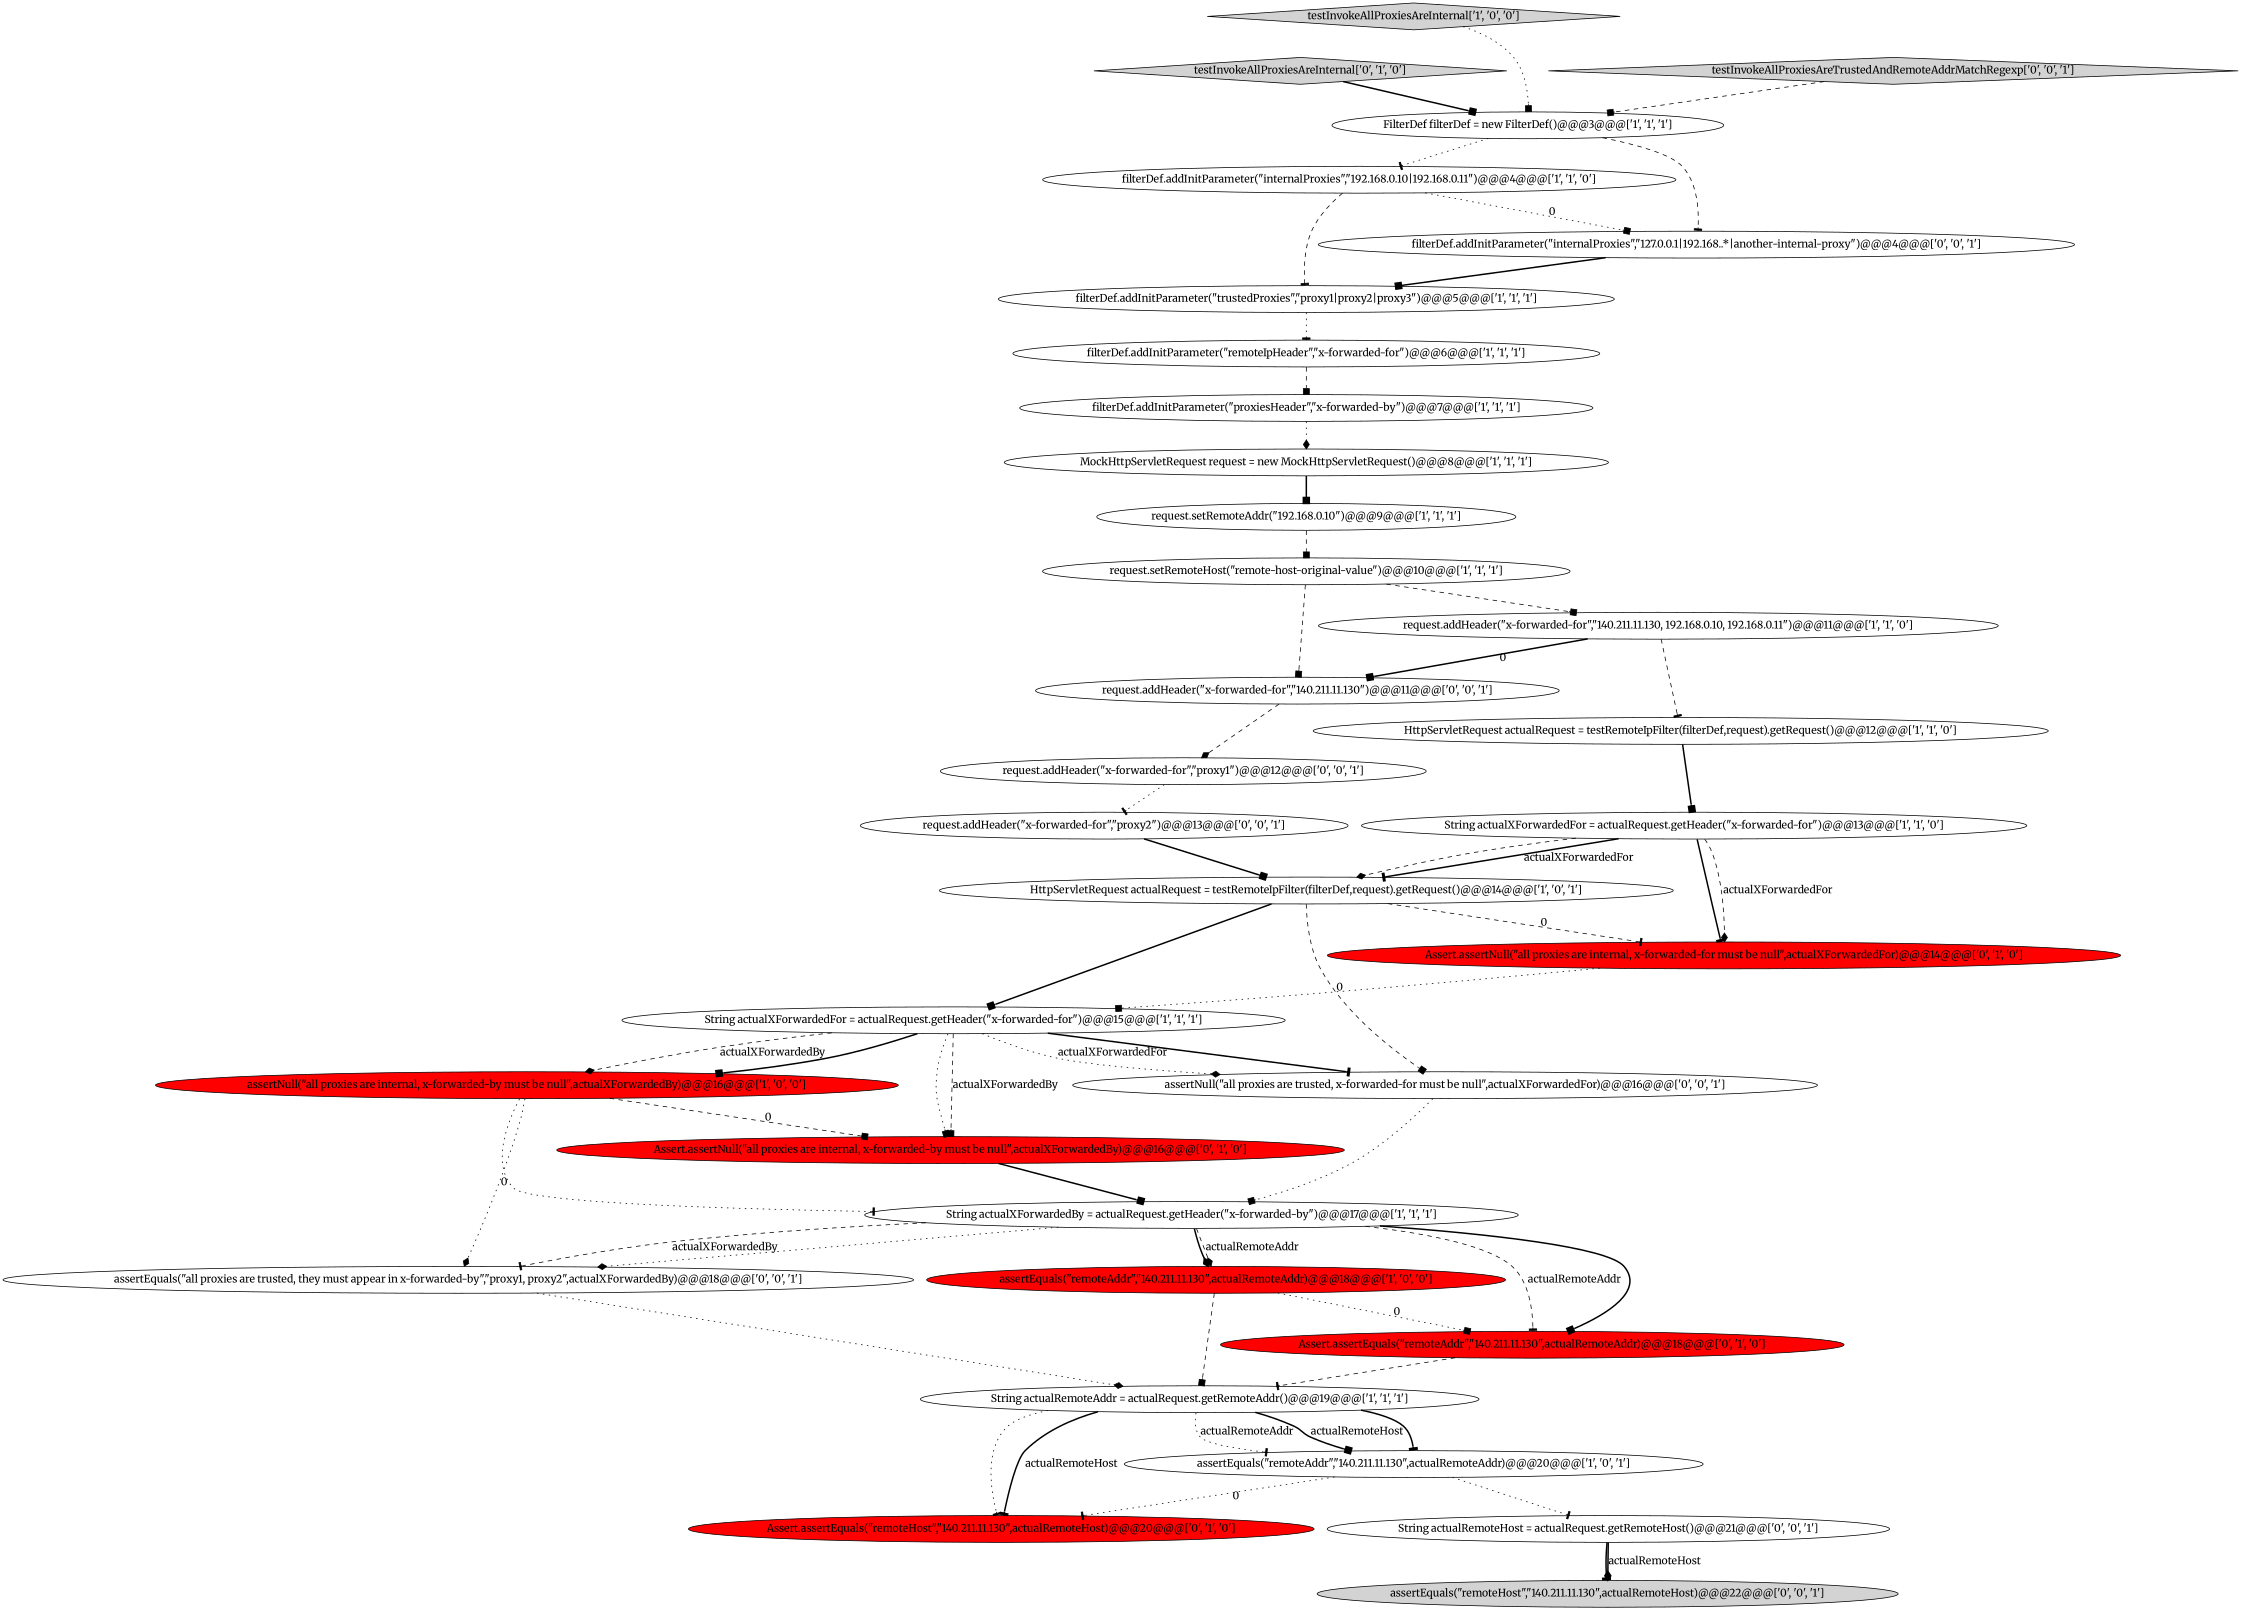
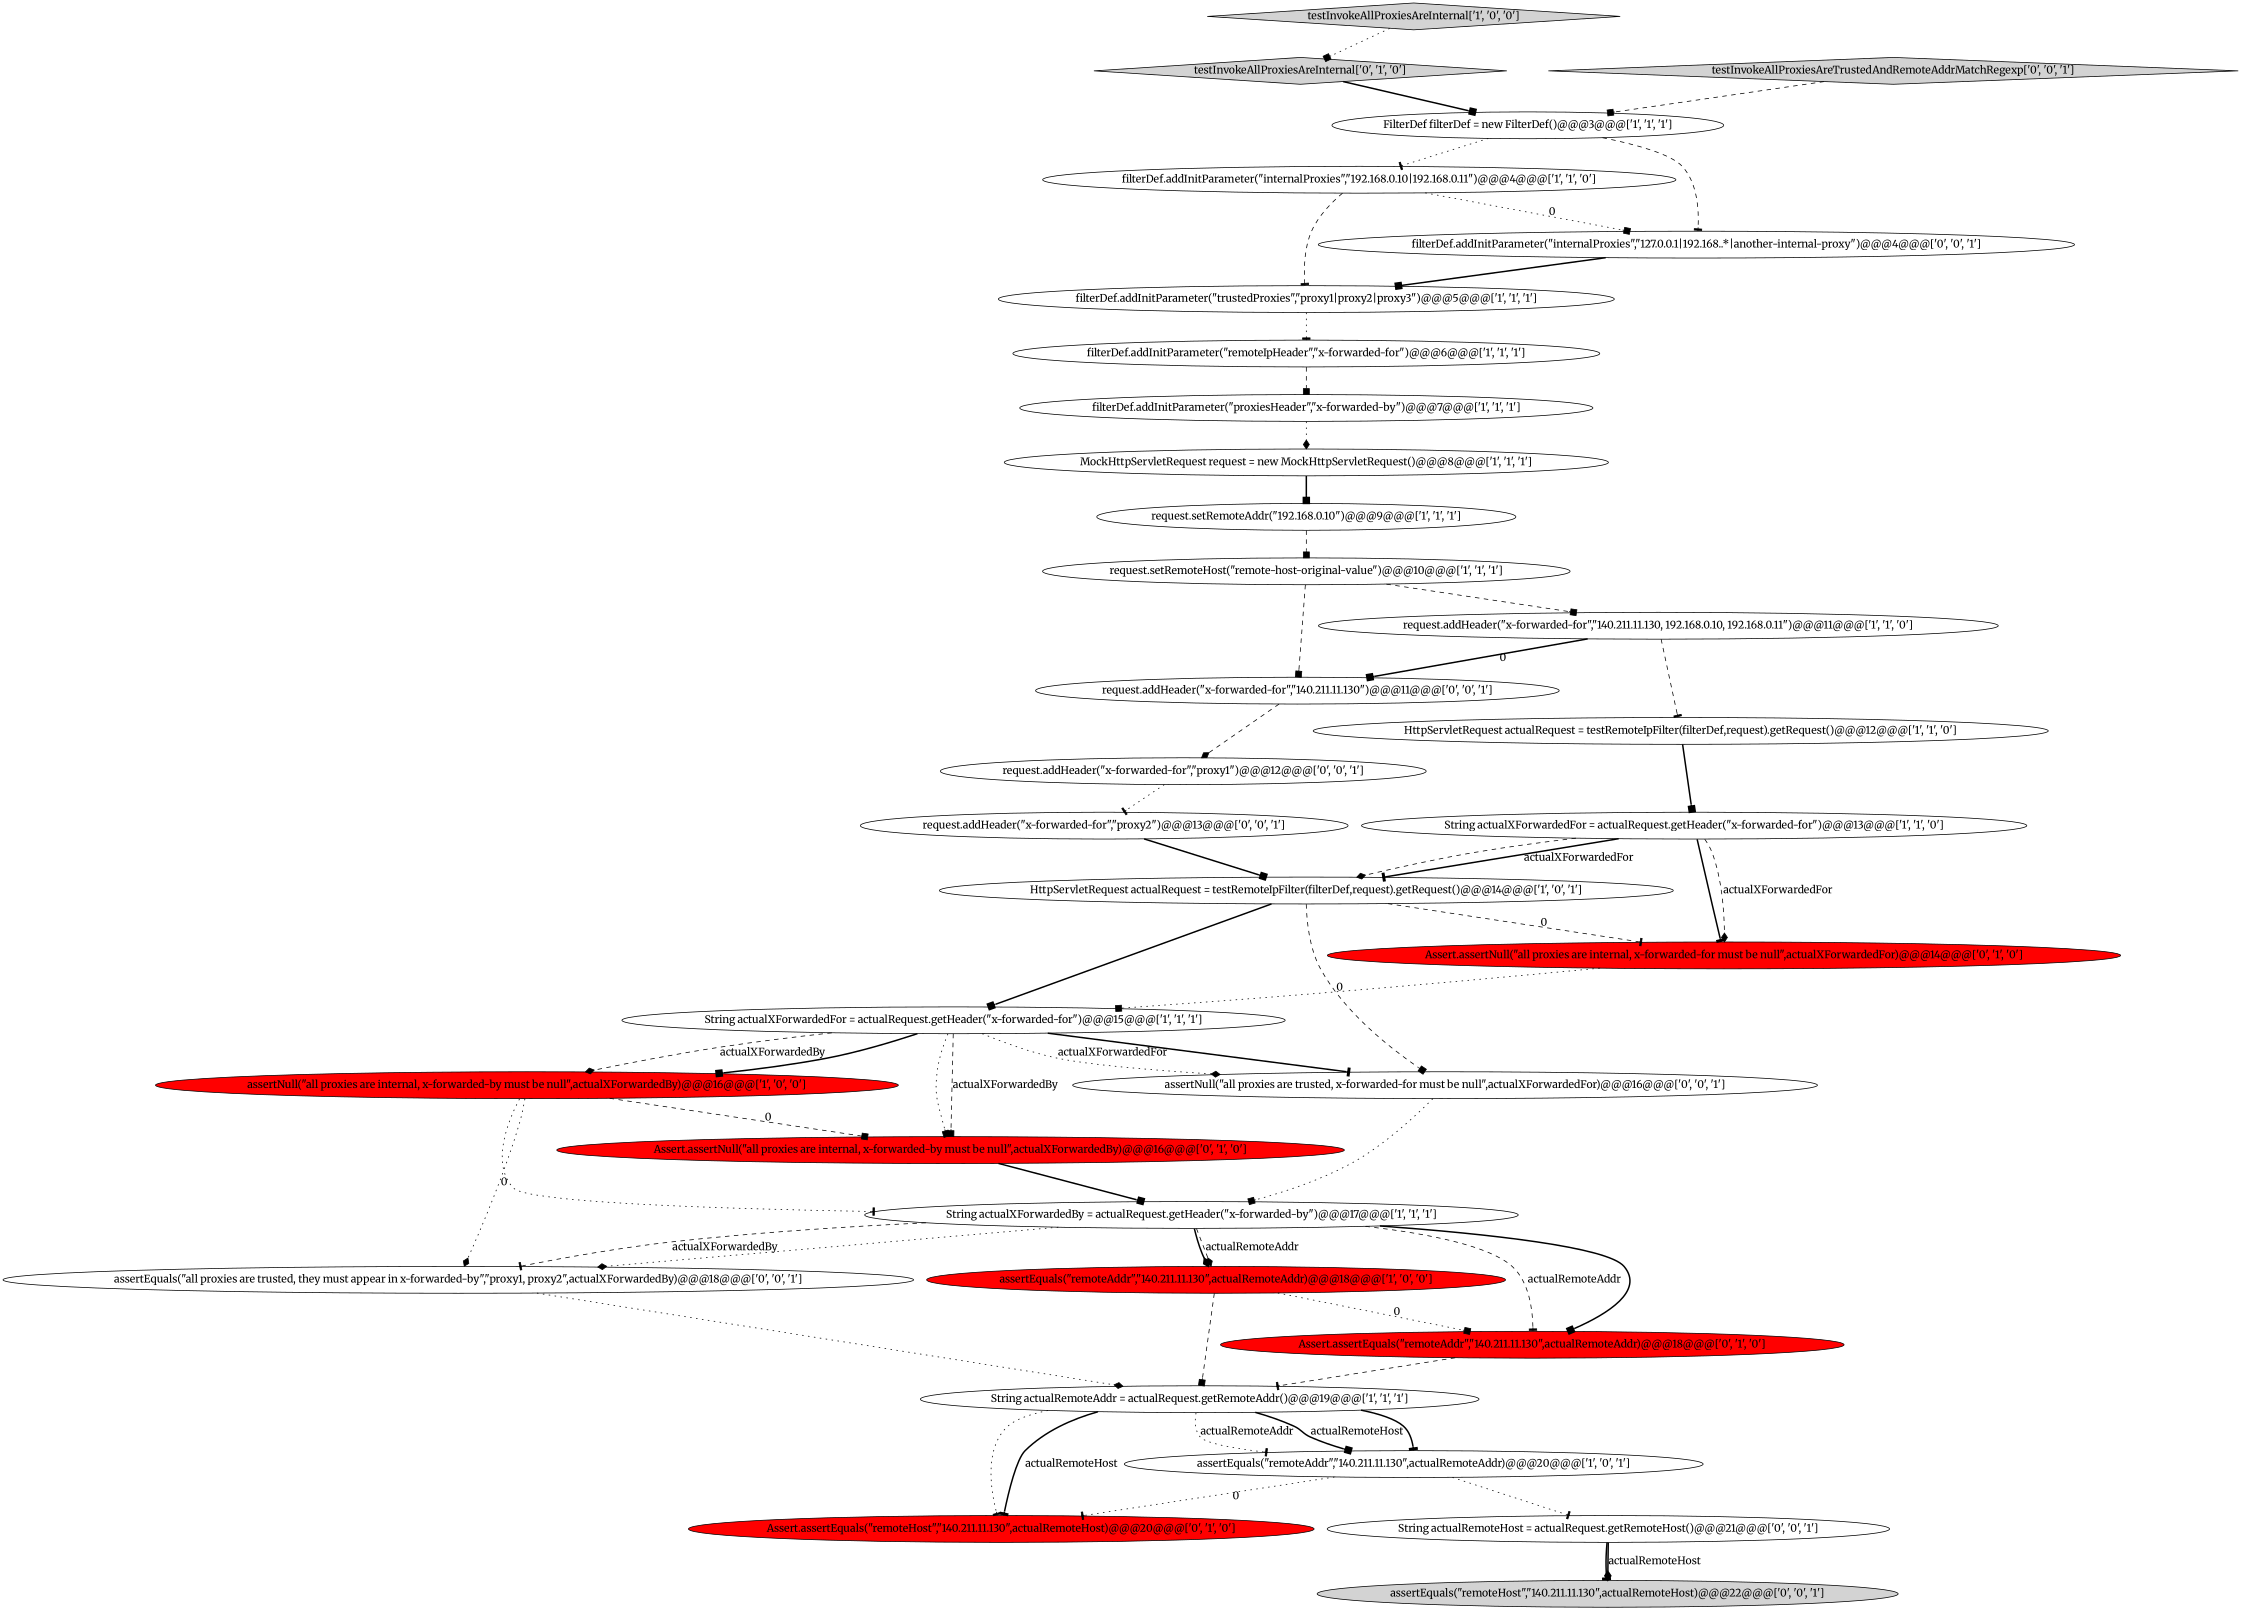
(1510, 54) -> (1360, 42)
